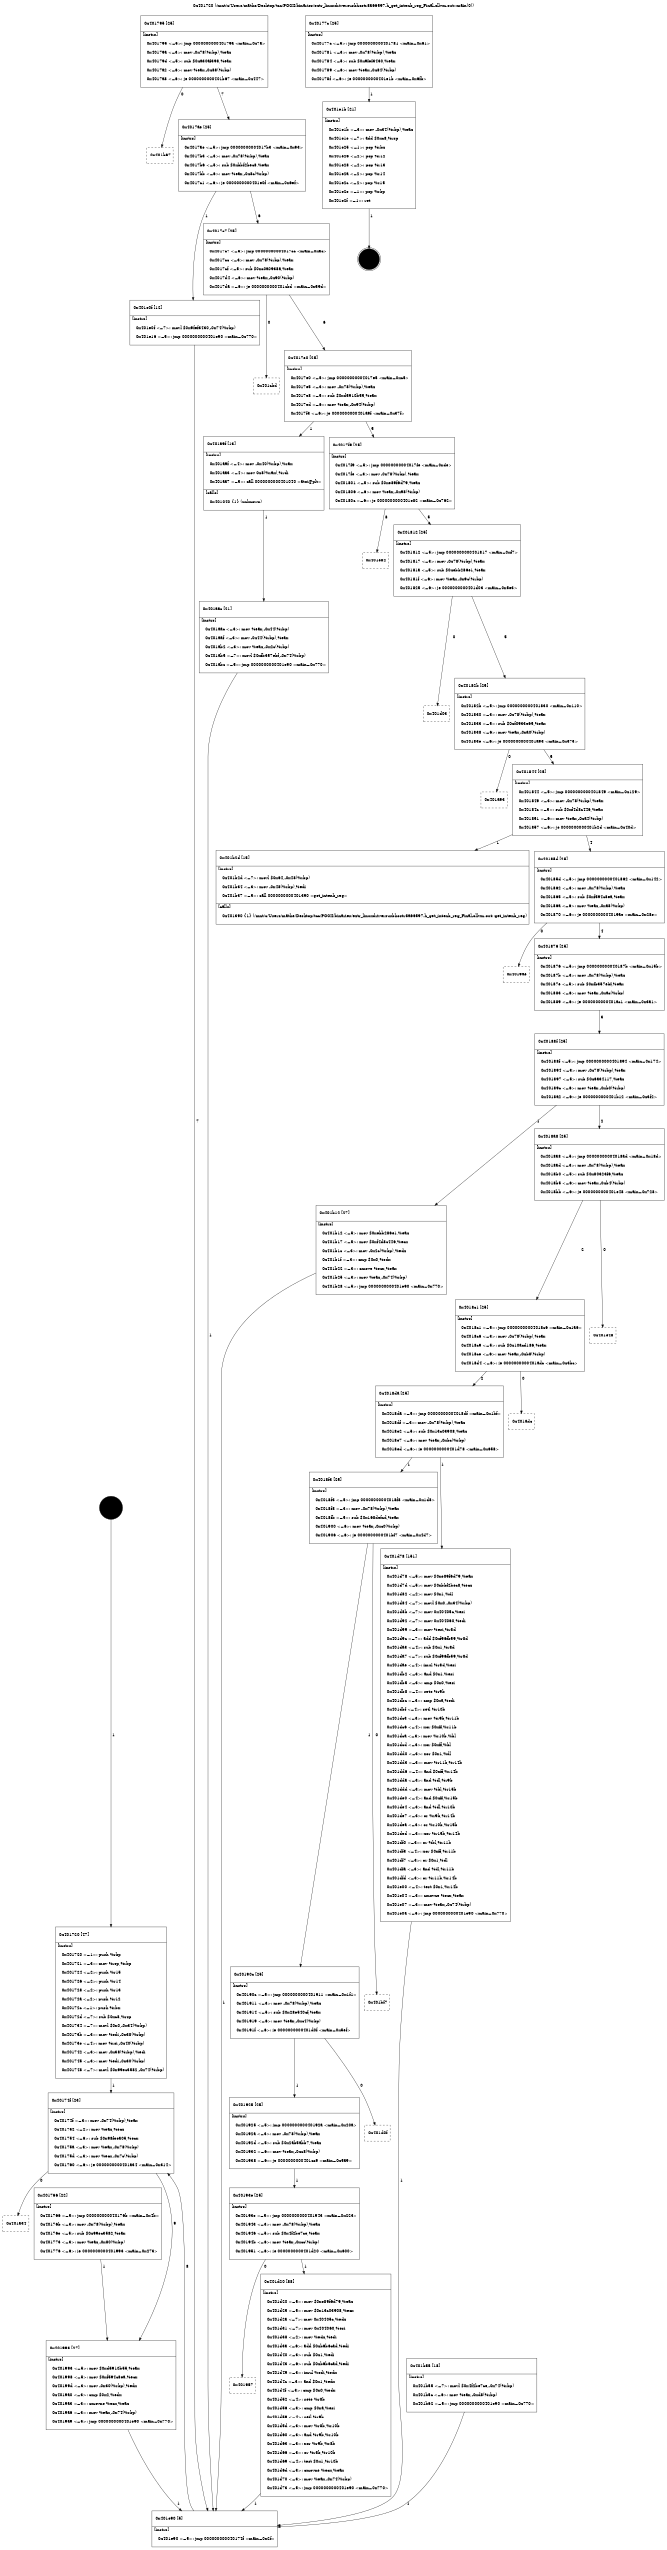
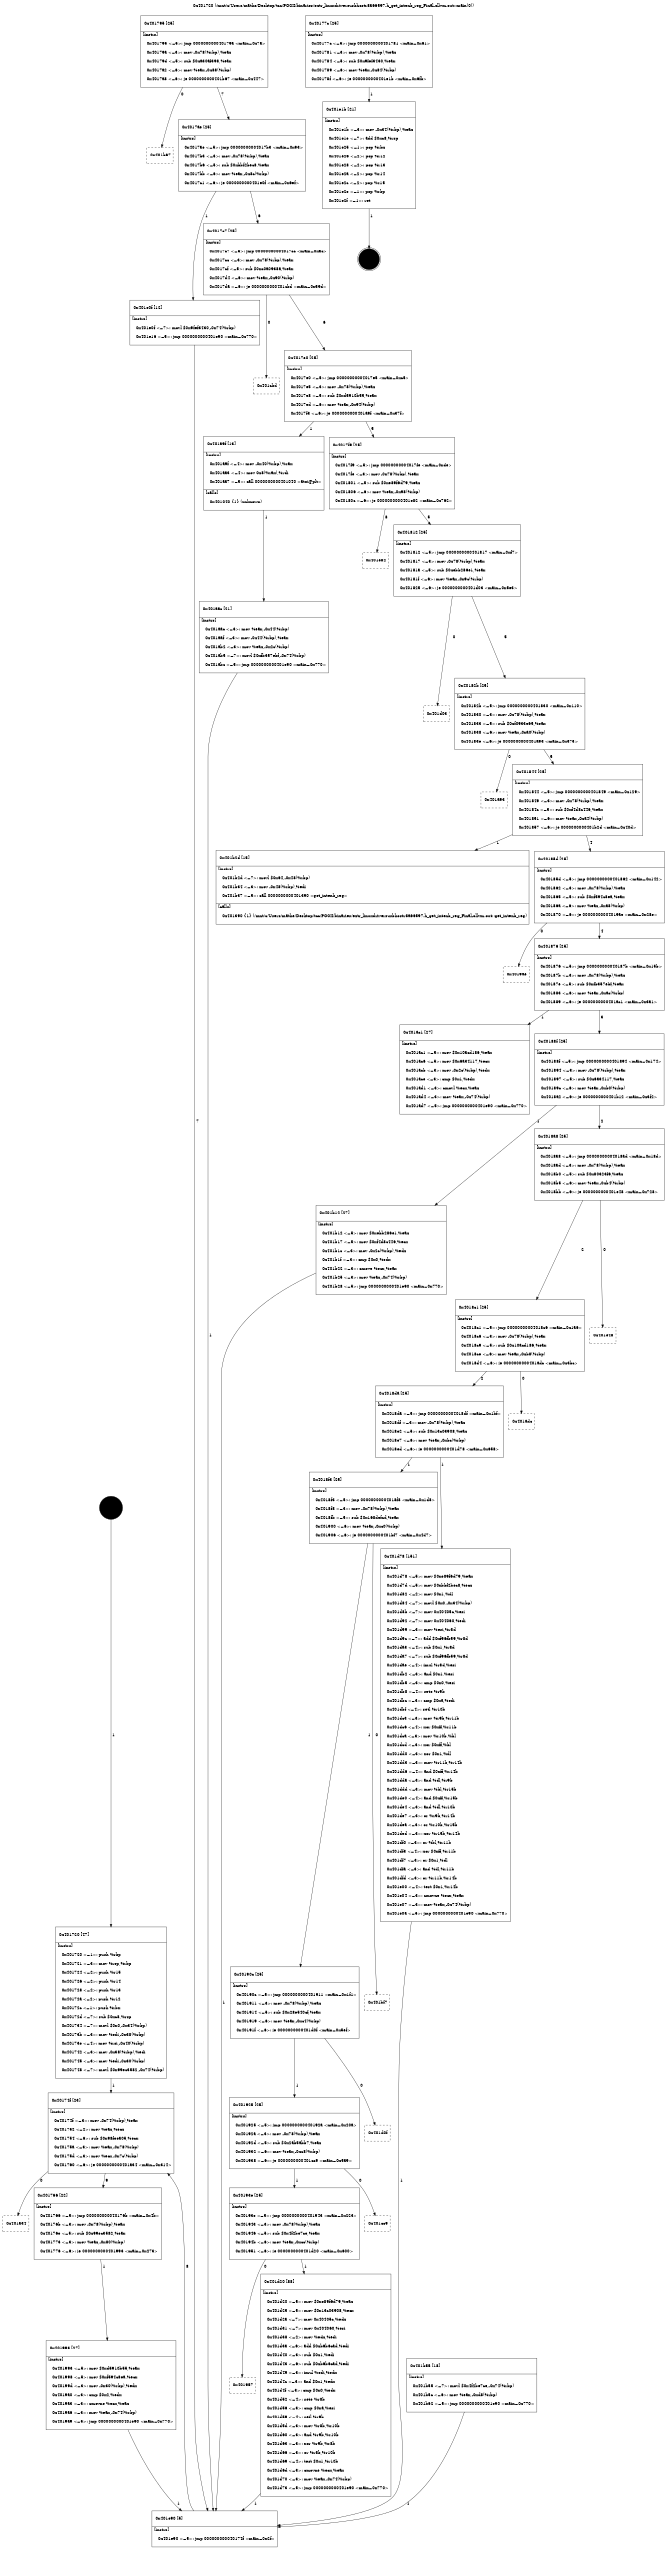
none -> (465, 1069)
none -> (377, 2224)
(170, 2257) -> (104, 2179)
